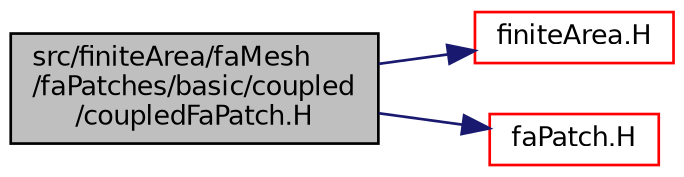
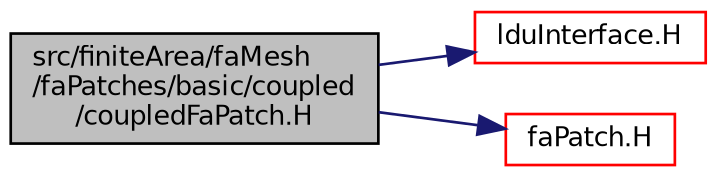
(574, 38) -> (590, 38)
